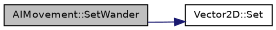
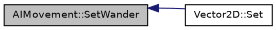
(161, 22) -> (172, 8)
